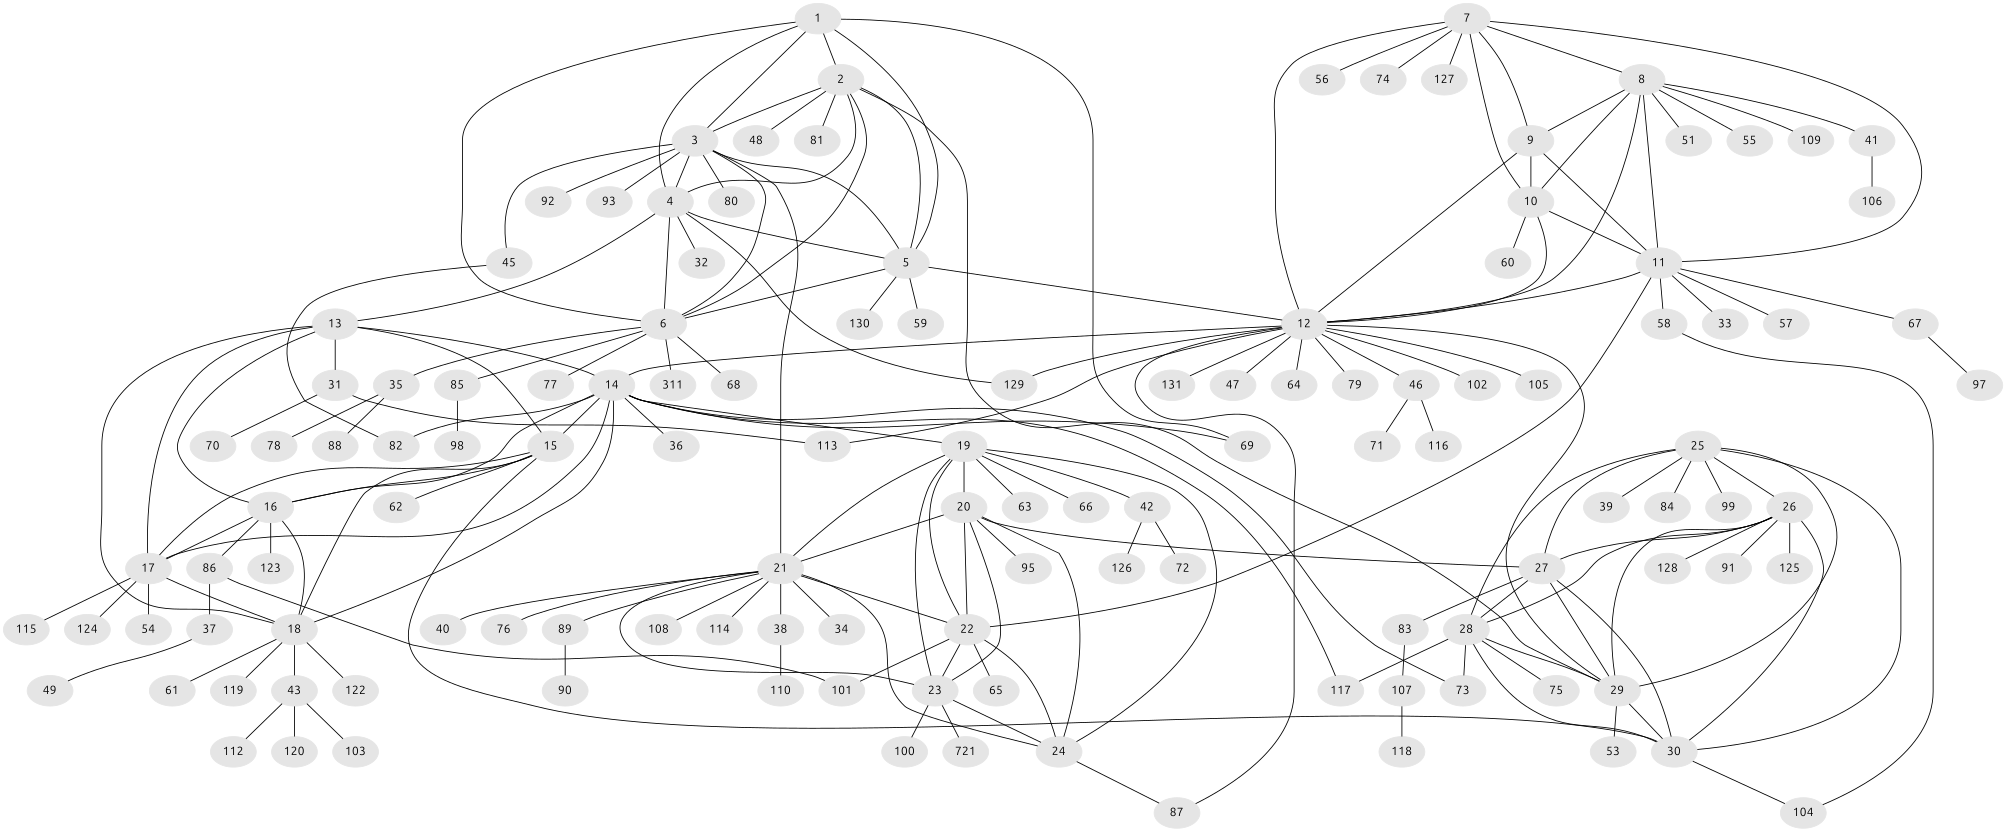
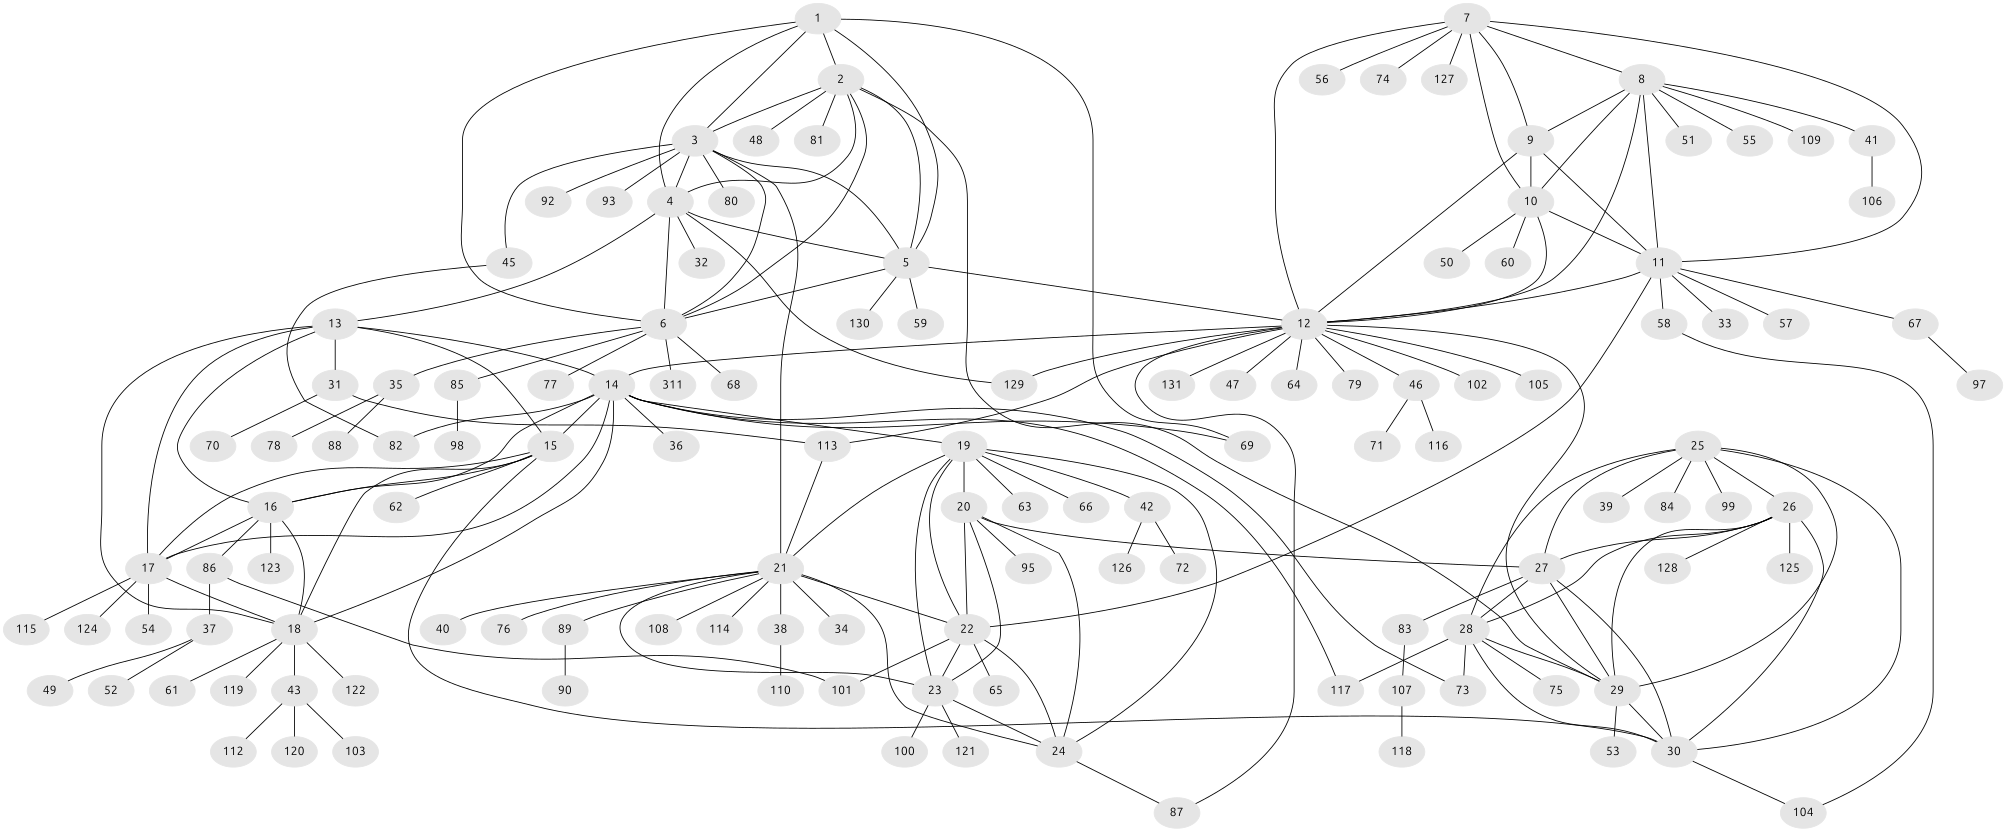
none -> (1447, 263)
(872, 538) -> (804, 507)
(1729, 569) -> none
none -> (111, 691)
(966, 752) -> (966, 752)
